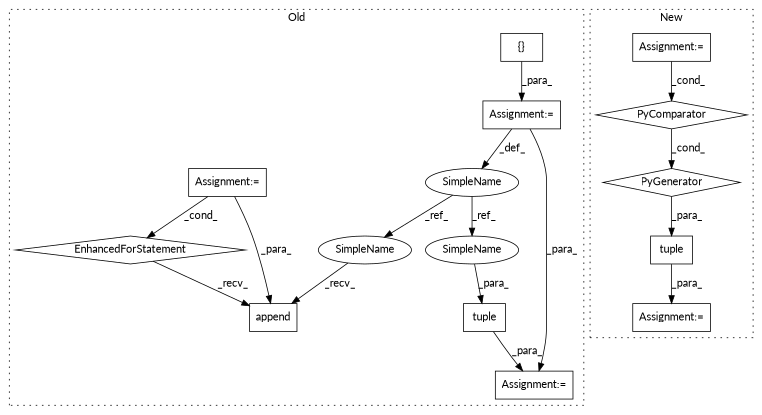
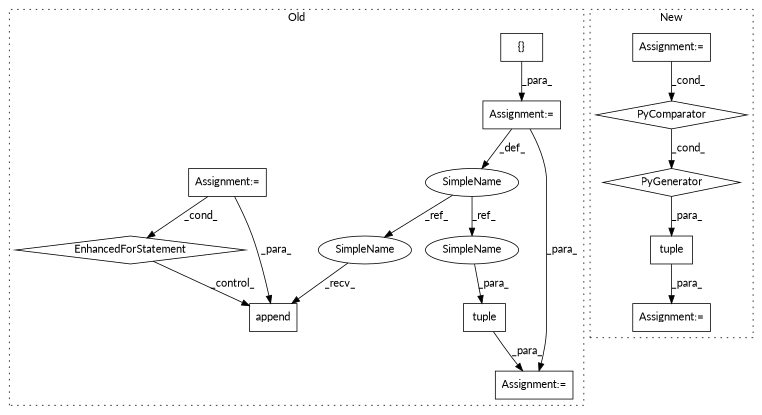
(233, 284) -> (233, 284)
